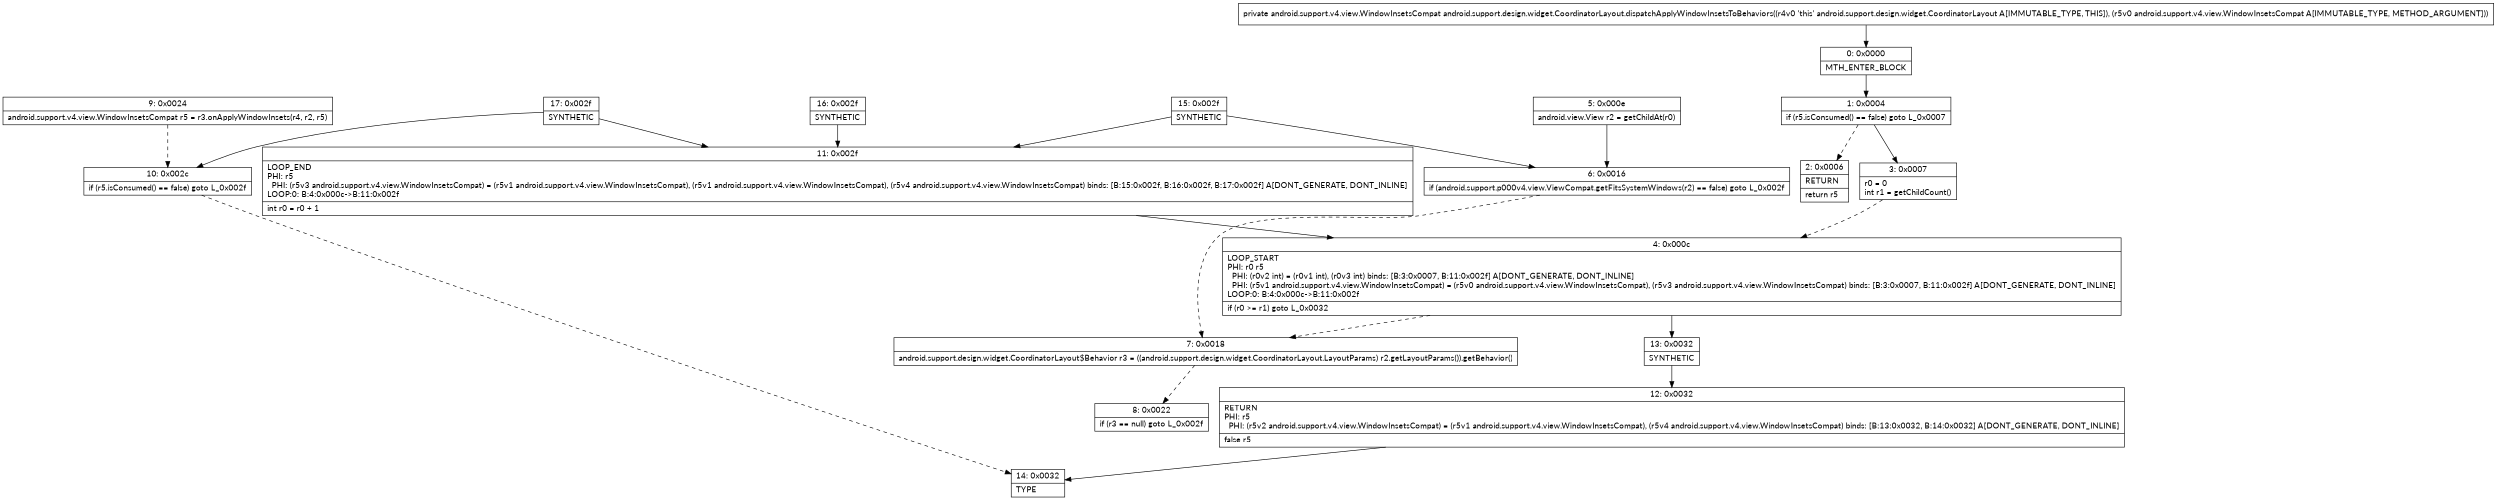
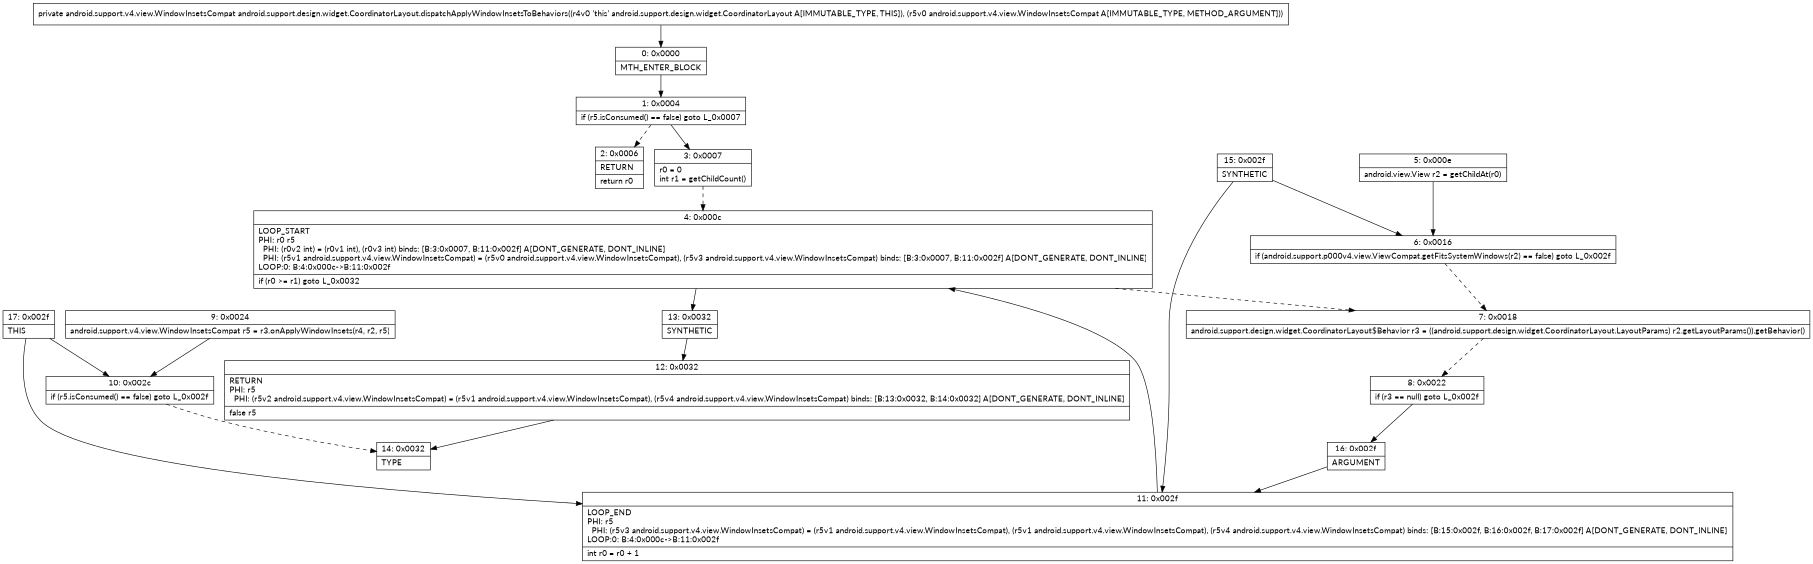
(571, 118) -> (17, 331)
(838, 118) -> (1356, 463)
(168, 143) -> (183, 356)
(1822, 195) -> (617, 181)
none -> (1394, 421)
